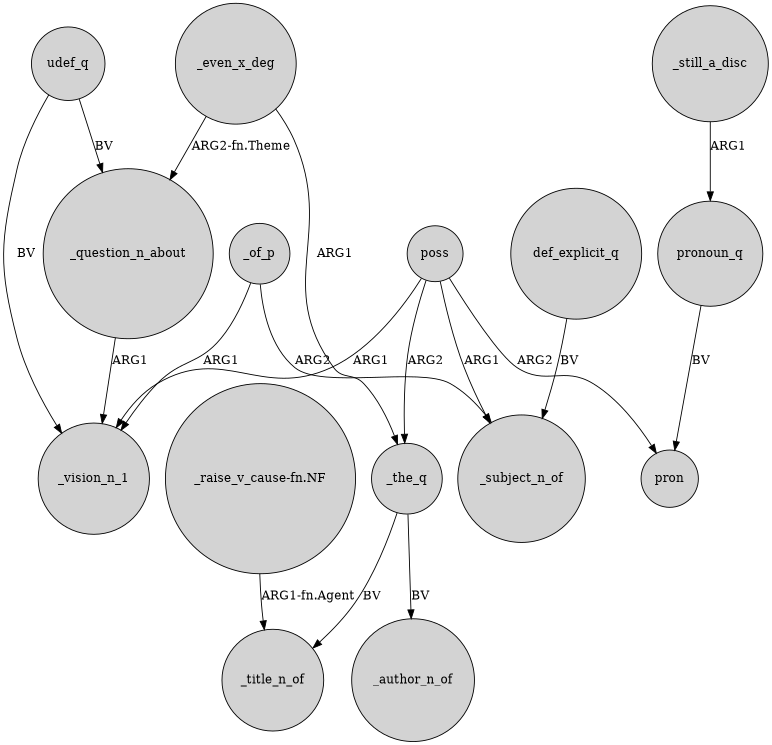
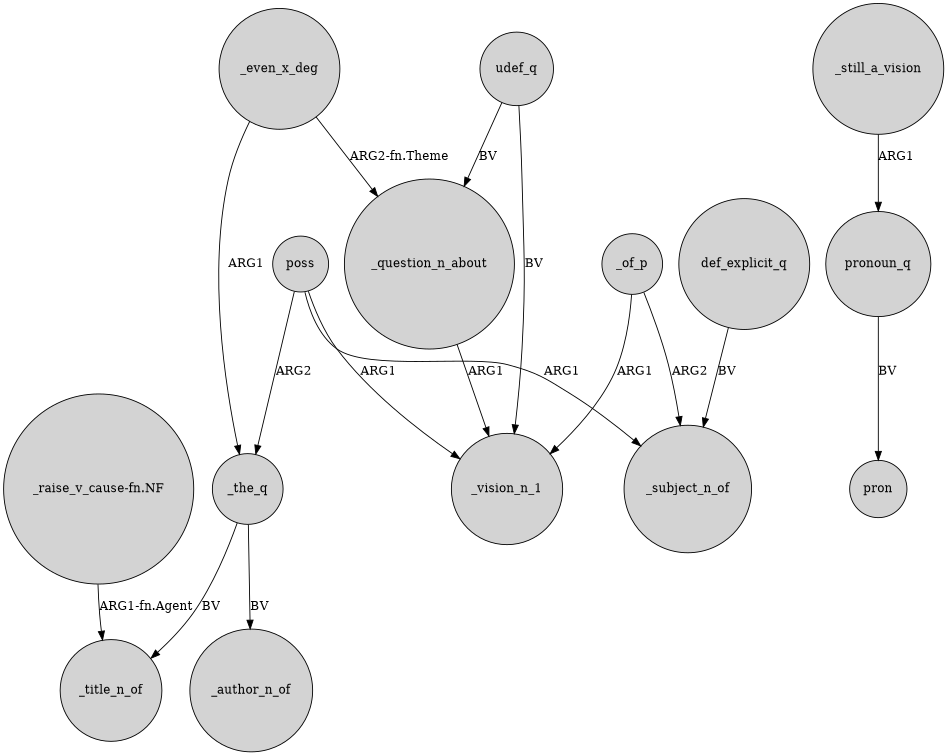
(710, 64) -> (878, 69)
(542, 376) -> none
